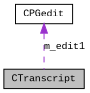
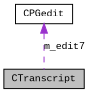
(65, 46) -> (65, 46)
